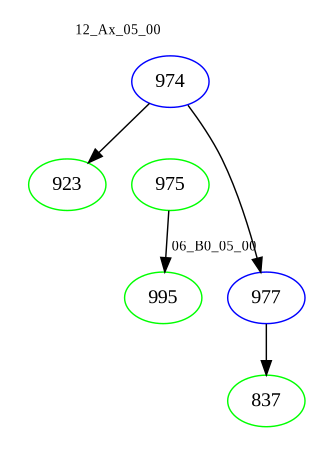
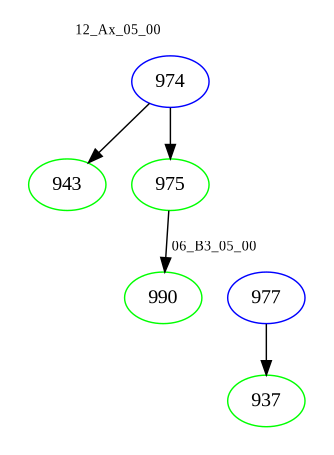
(230, 178) -> (170, 126)
(67, 185) -> (67, 185)
(215, 247) -> (215, 247)
(163, 298) -> (163, 298)
(266, 401) -> (266, 401)
